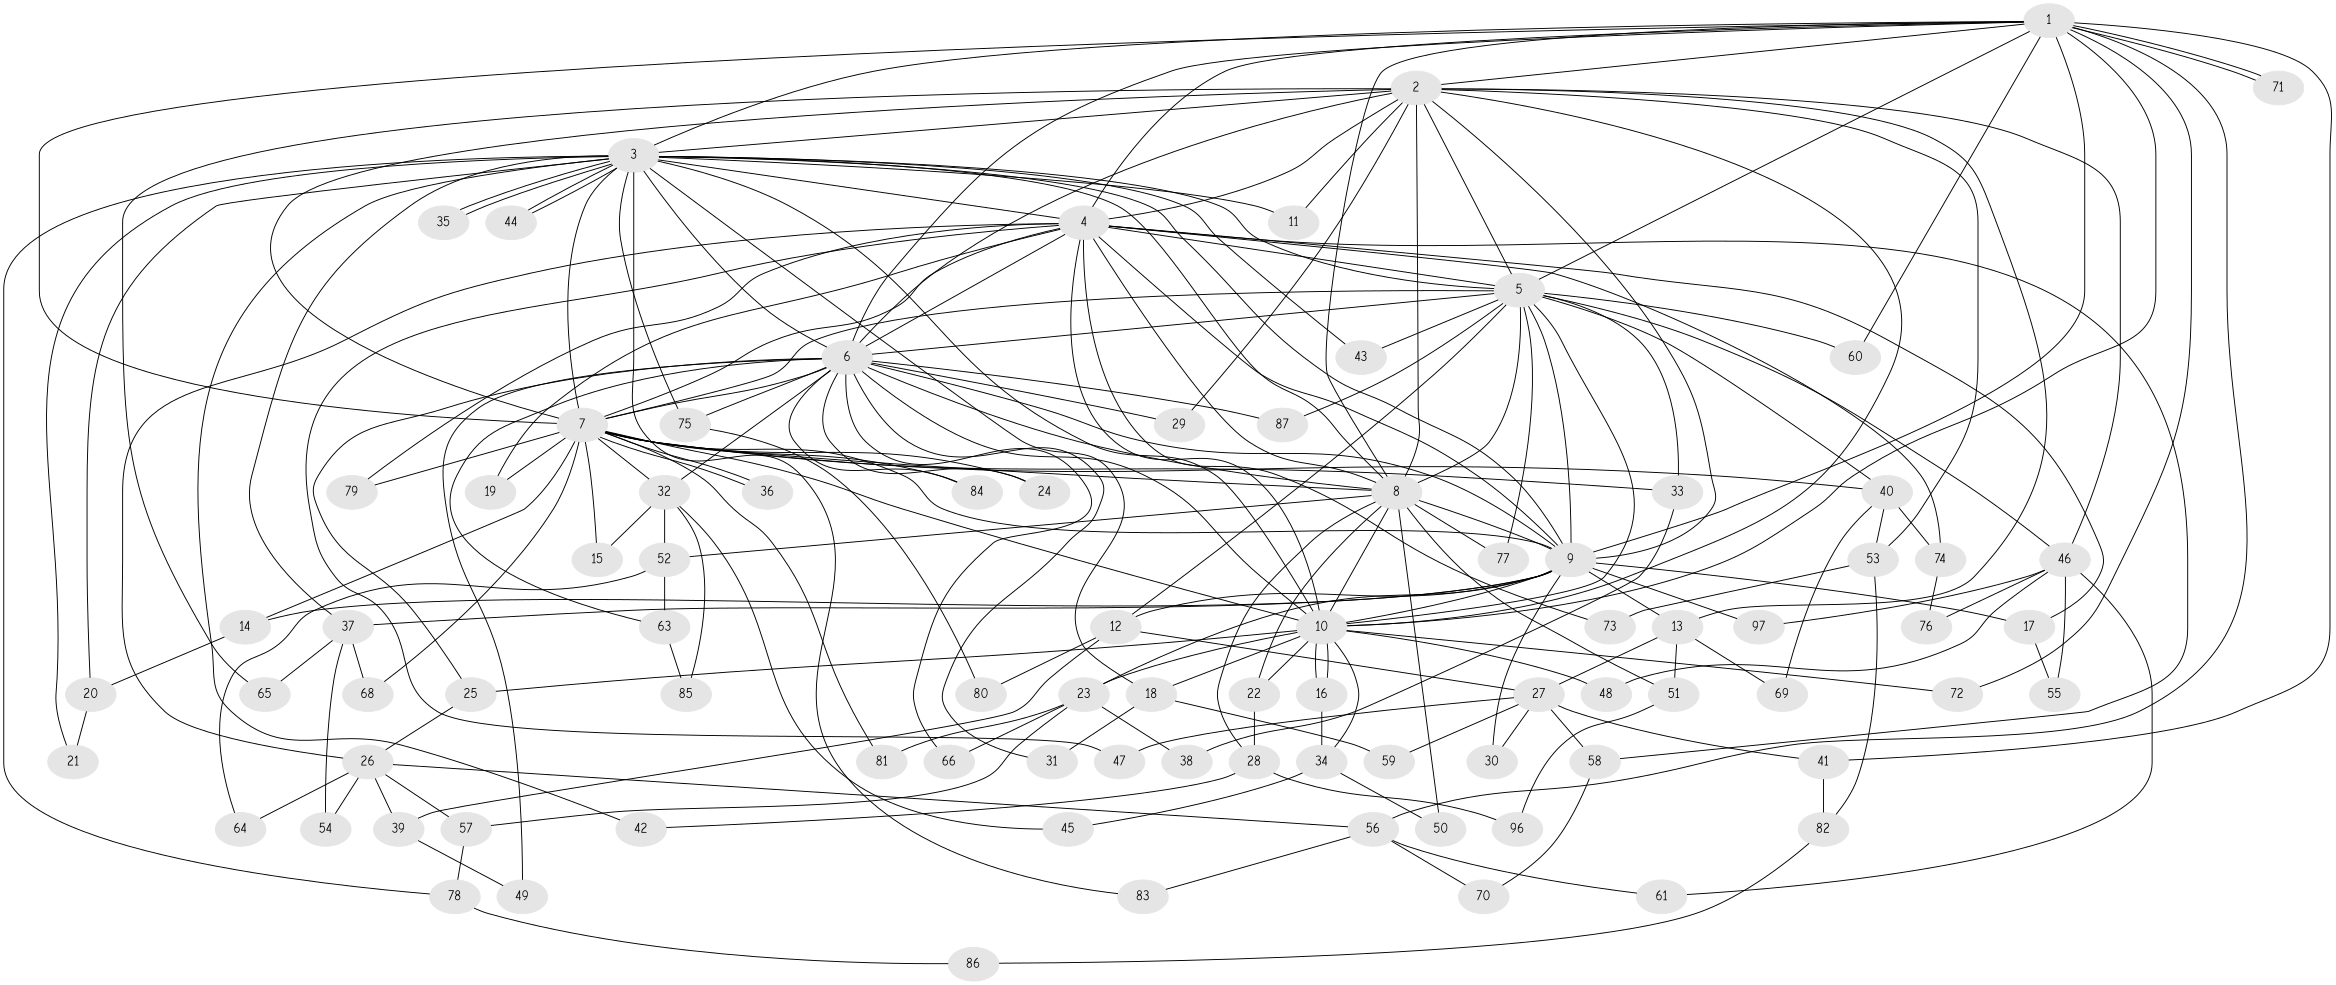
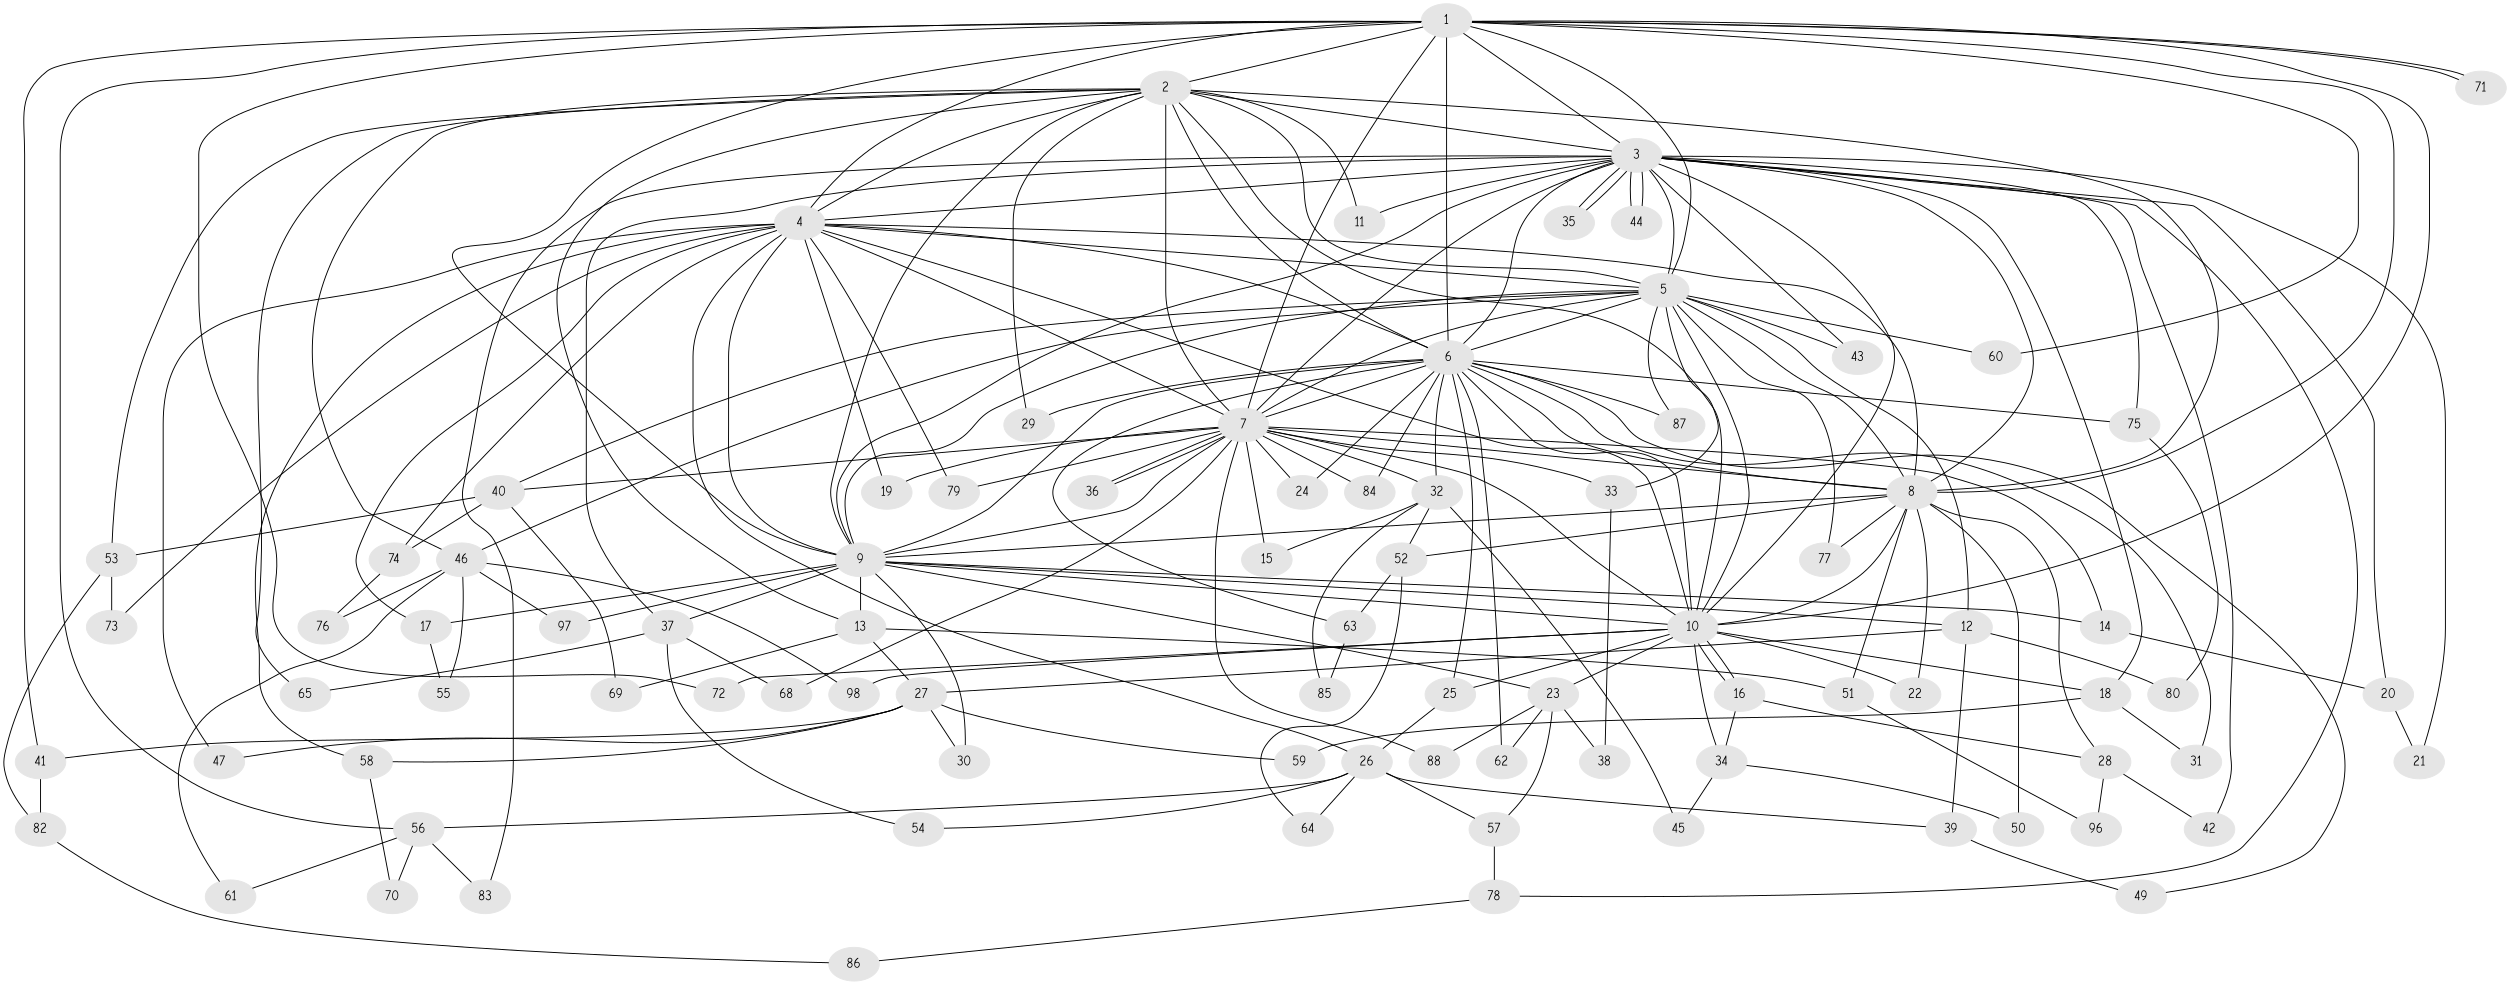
(1606, 695) -> (854, 695)
(1254, 728) -> (1930, 732)
(882, 762) -> (1434, 762)
(949, 762) -> (1502, 762)
